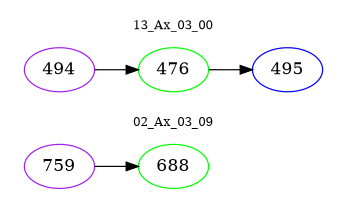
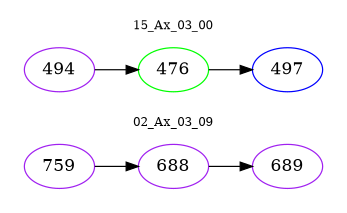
(173, 26) -> (173, 26)
(288, 70) -> (288, 70)
(173, 166) -> (173, 166)
none -> (288, 166)
